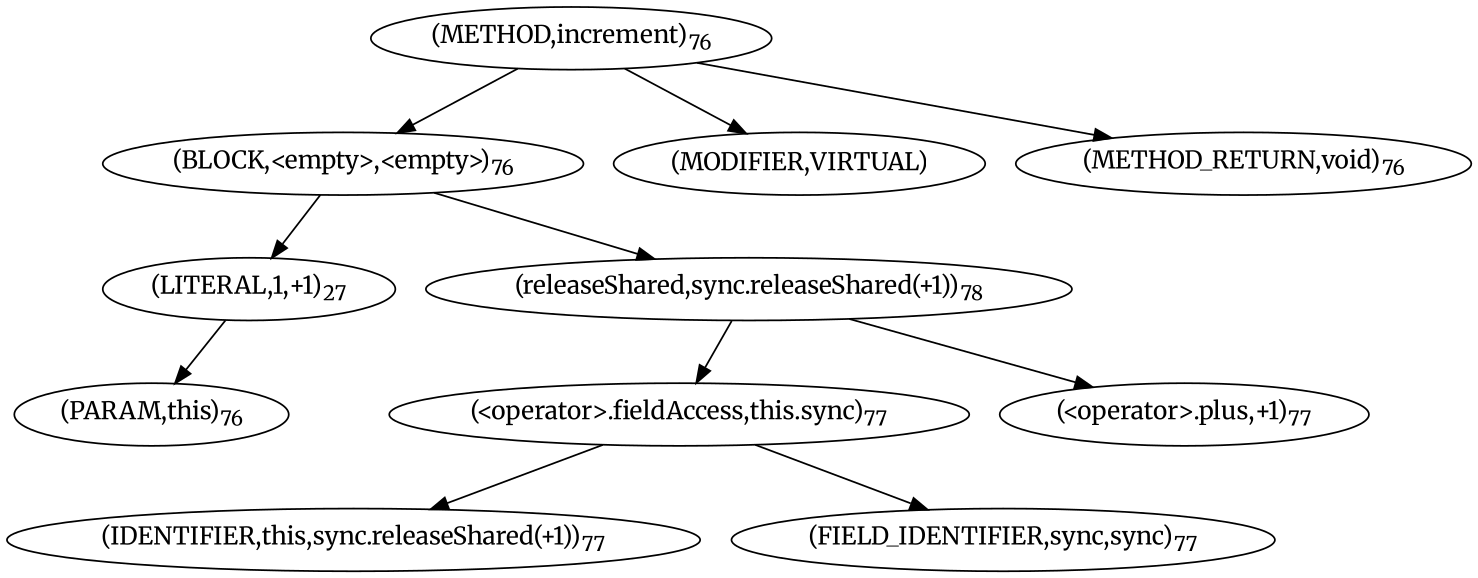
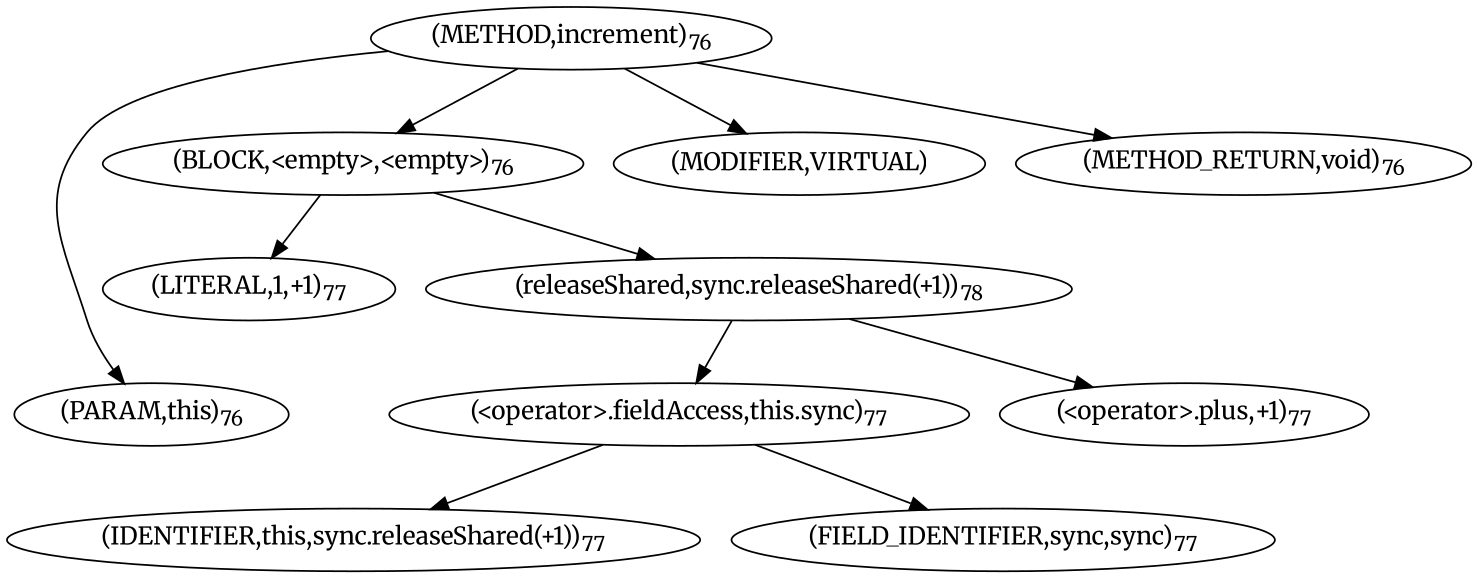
(335, 287) -> (335, 287)
(206, 345) -> (110, 114)
